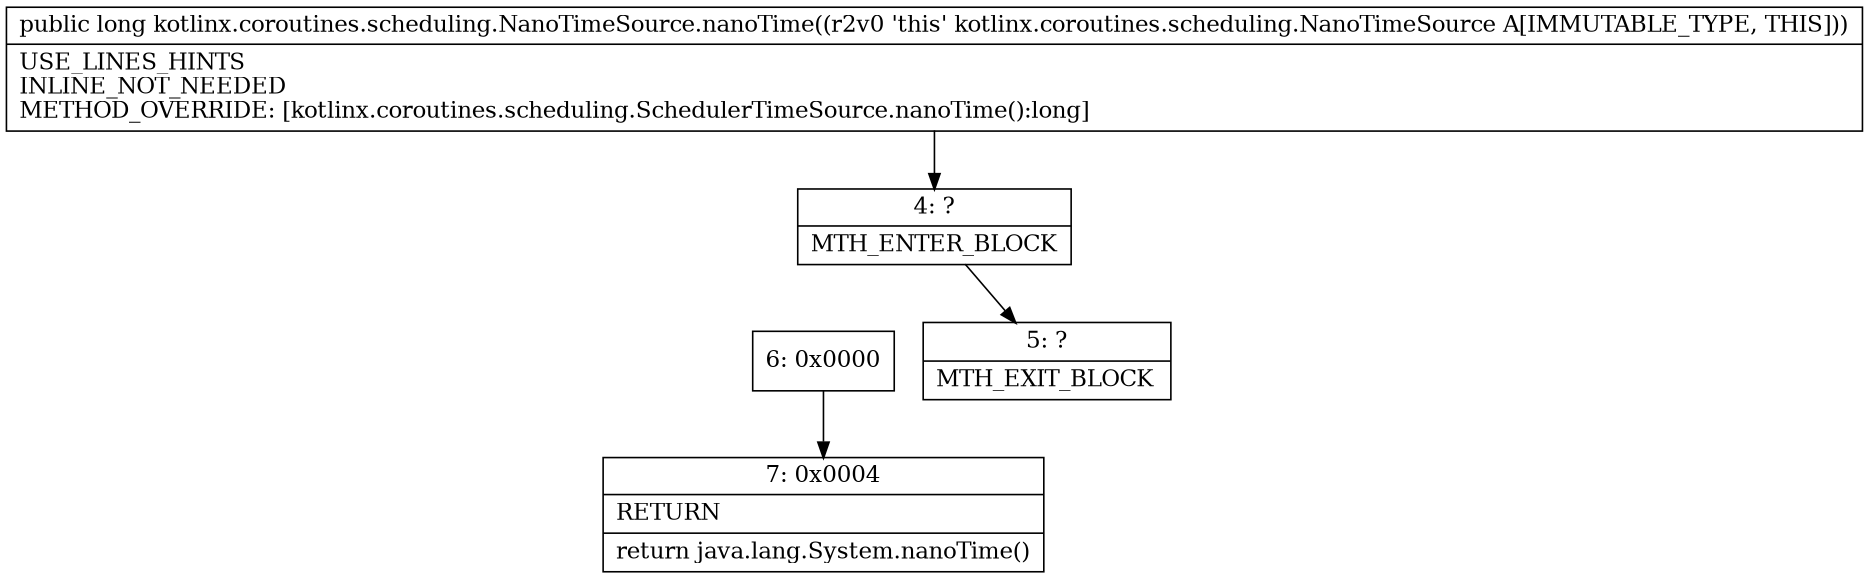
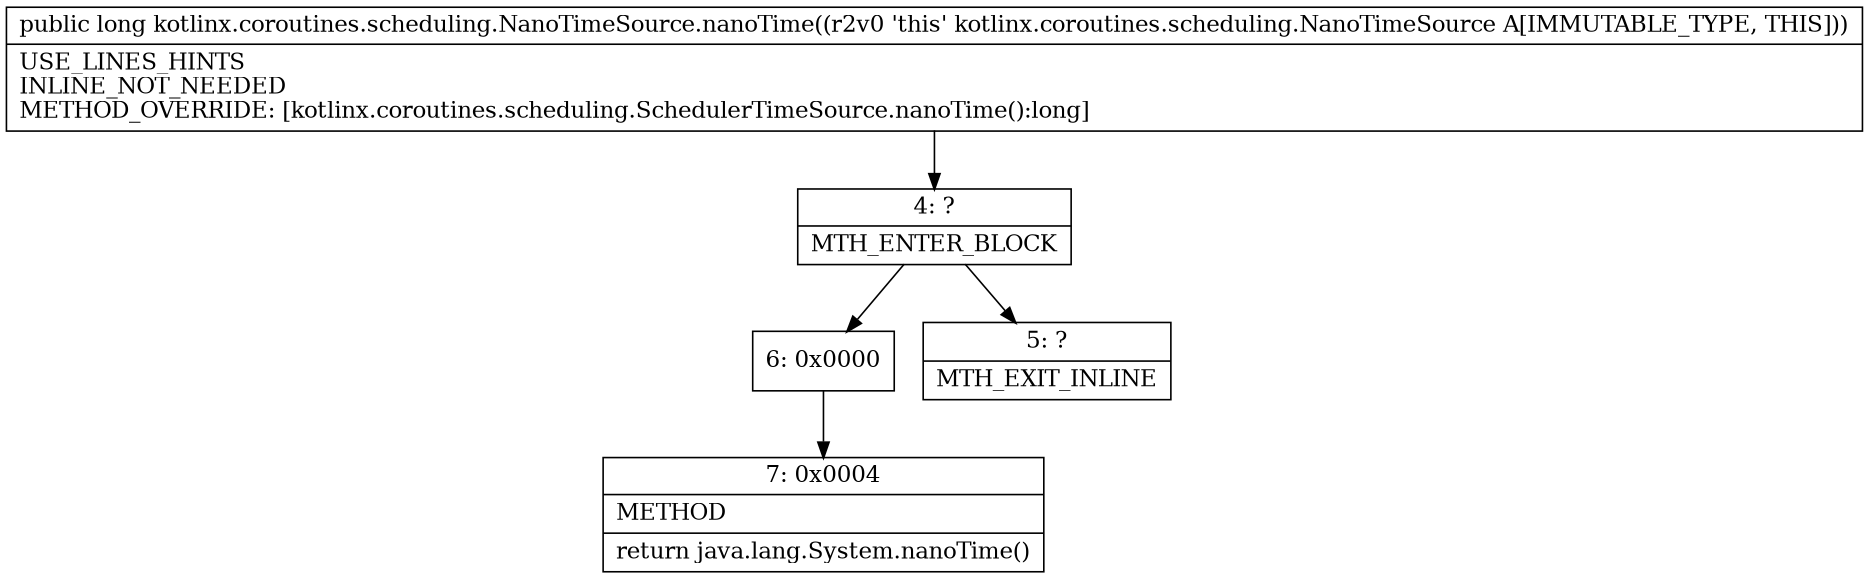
none -> (881, 292)
(1045, 380) -> (1047, 380)
(668, 513) -> (671, 513)
